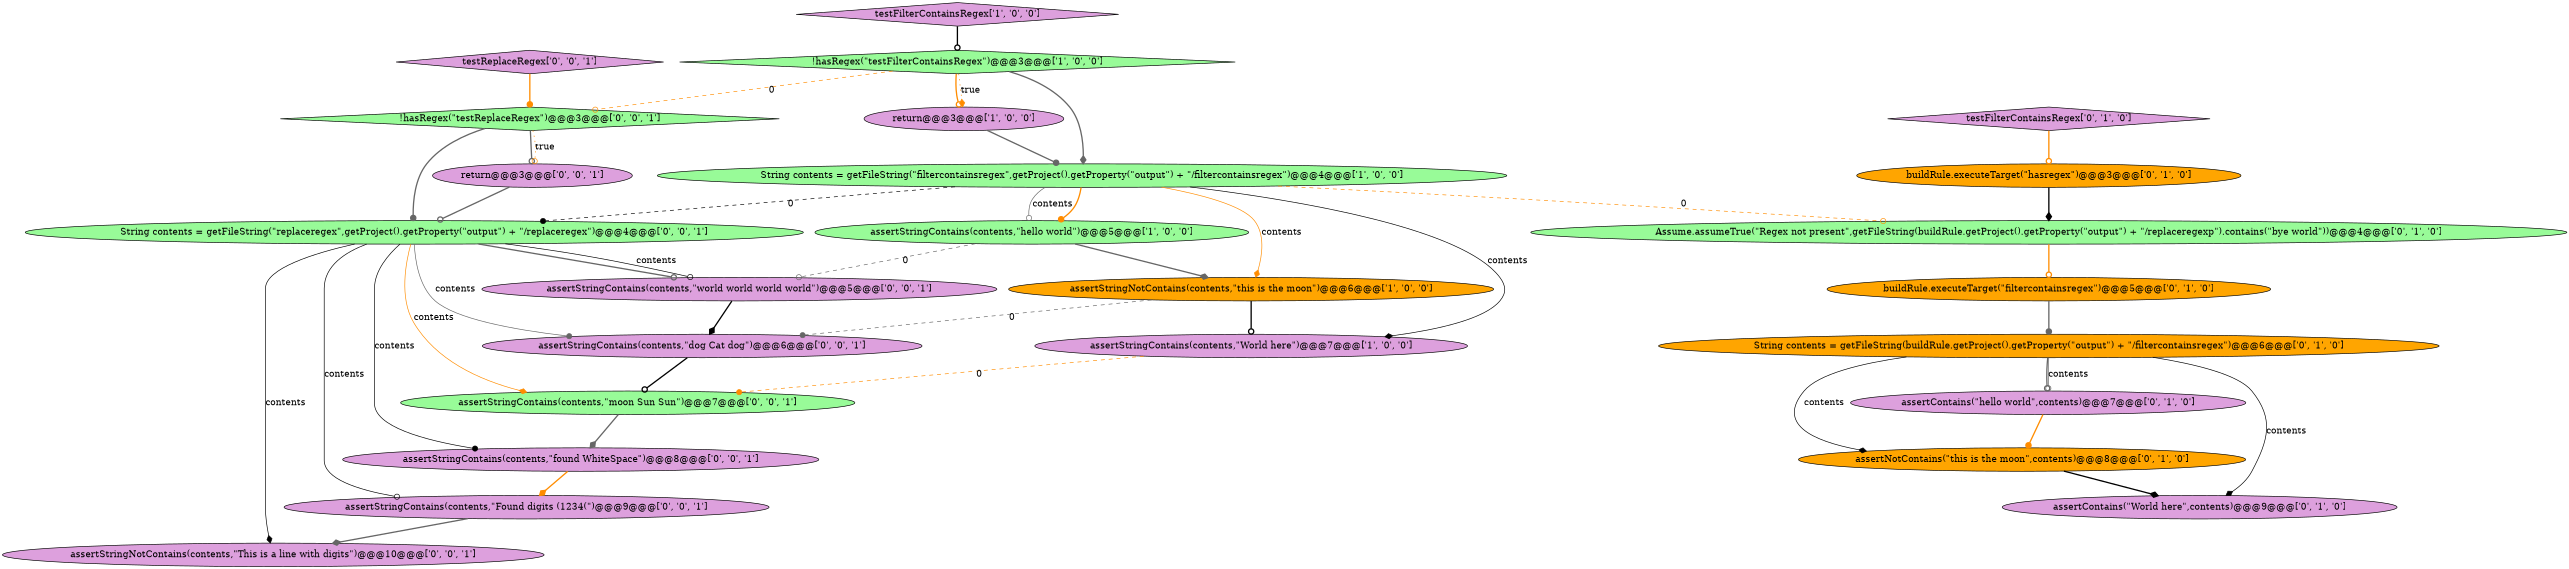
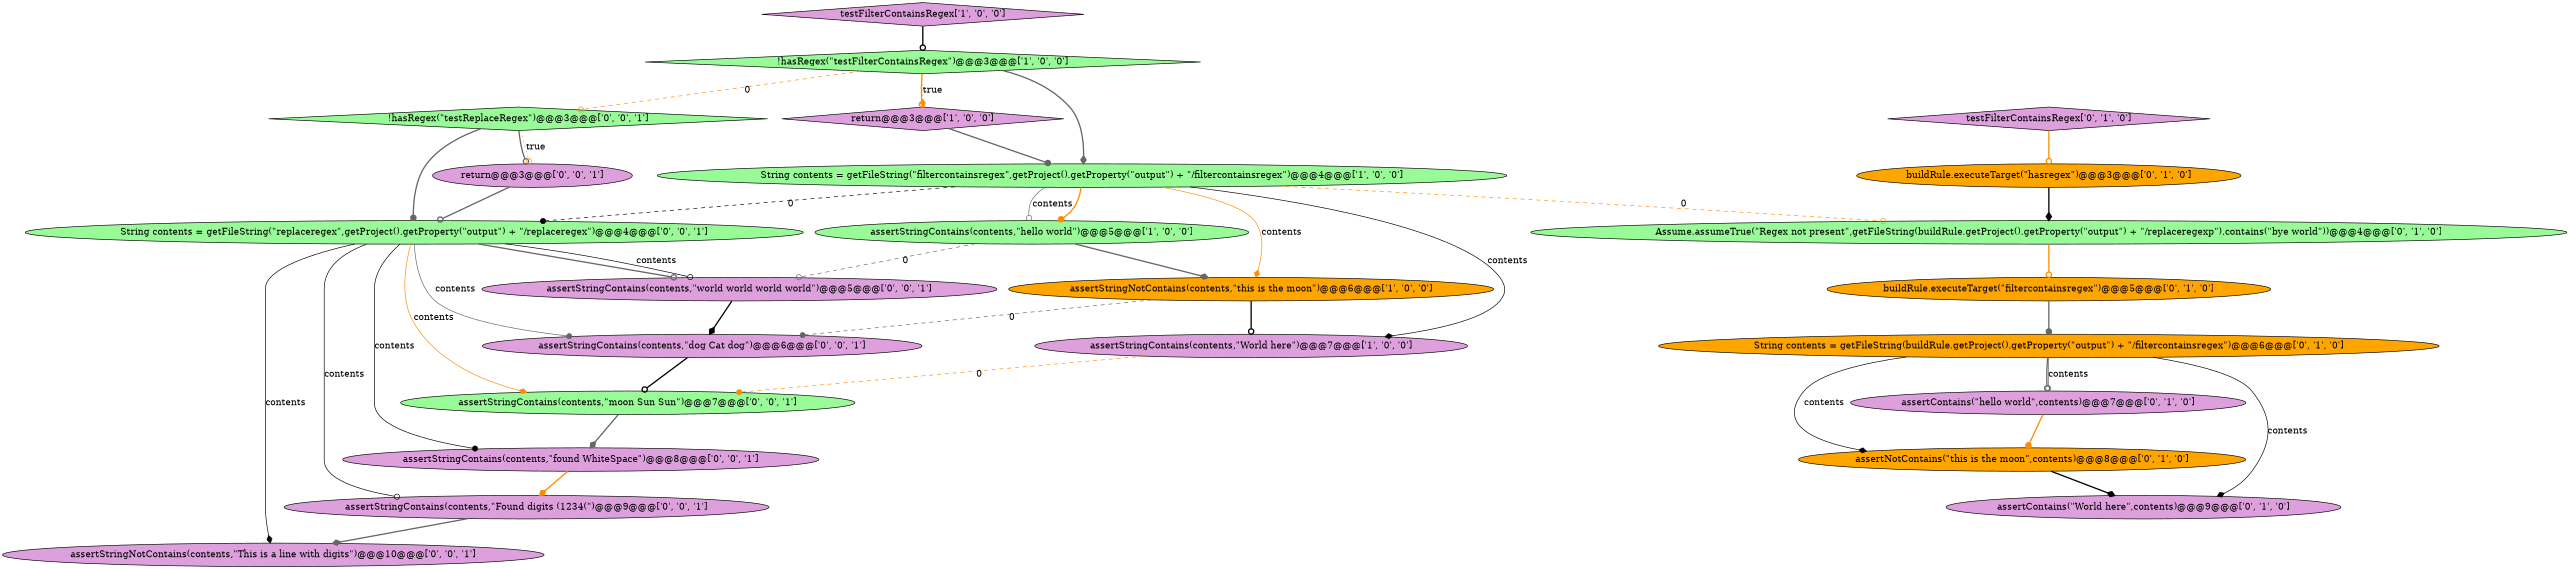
(530, 62) -> none
(964, 119) -> (923, 119)
